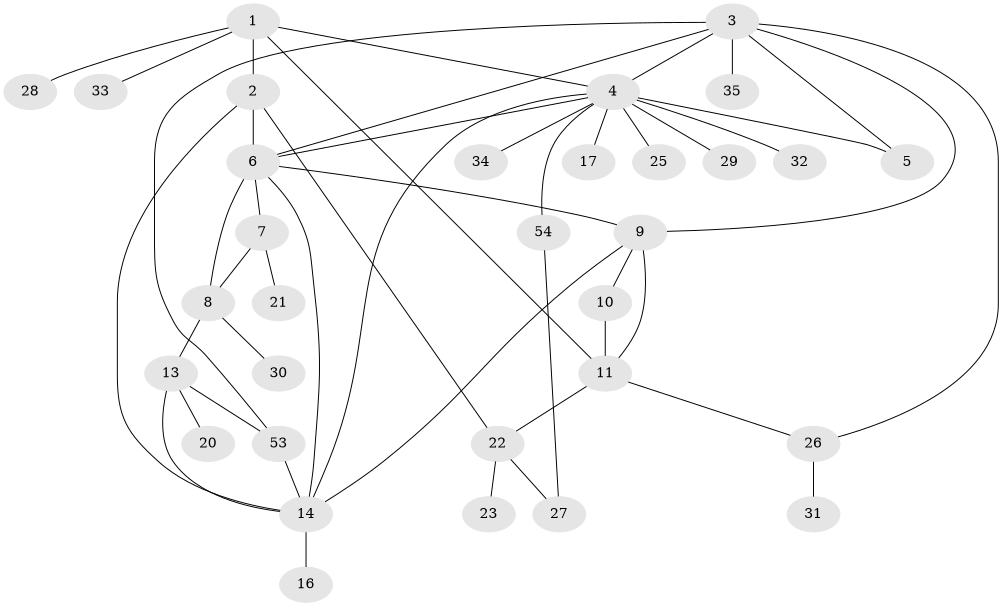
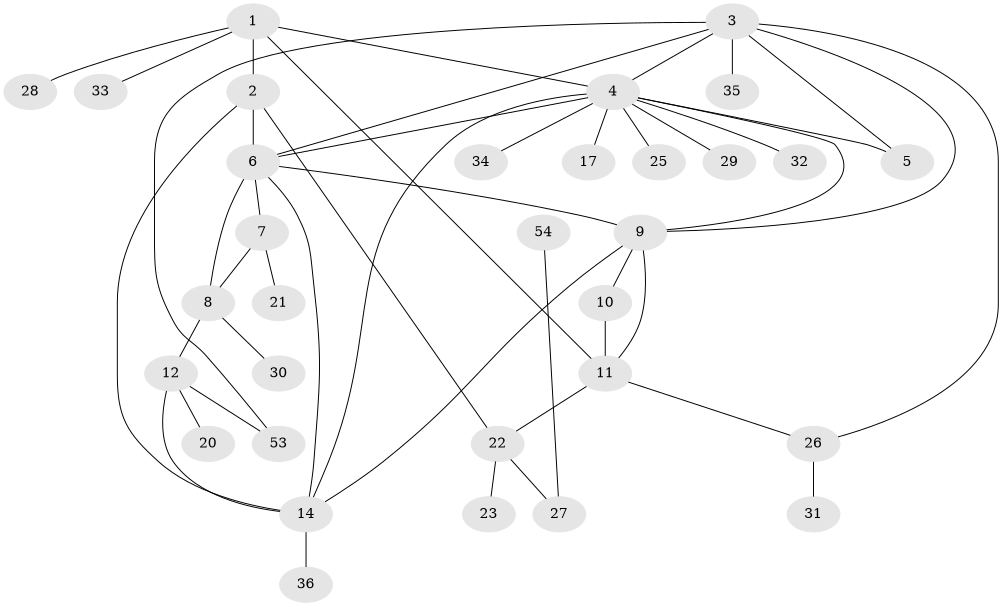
(551, 151) -> (839, 153)
(171, 374) -> (171, 374)
(292, 479) -> none
(306, 585) -> (306, 585)
